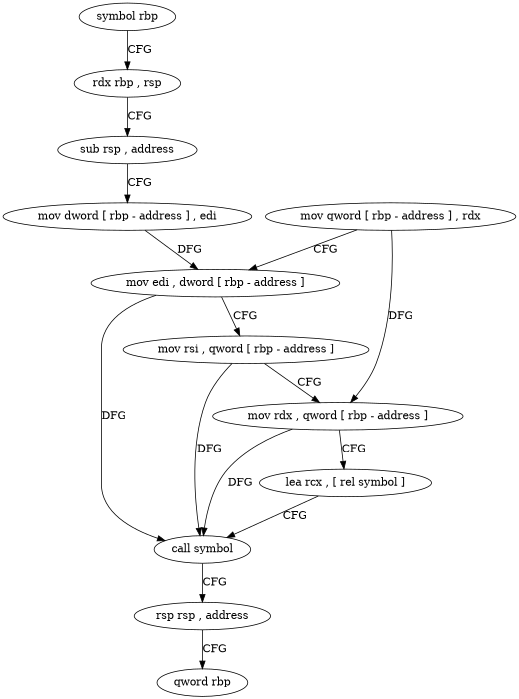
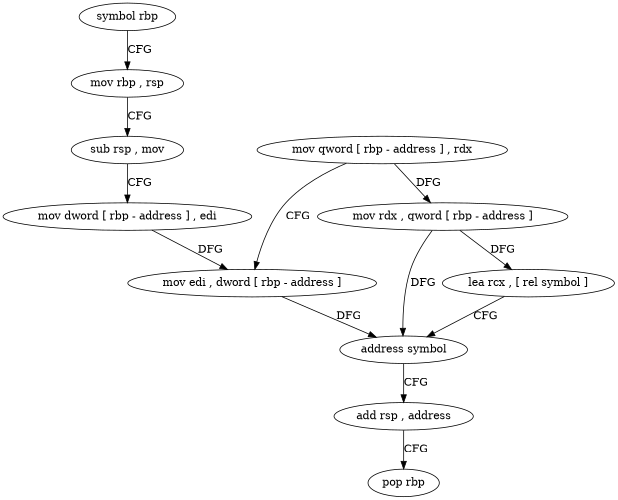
(127, 83) -> (127, 83)
(127, 150) -> (127, 150)
(246, 350) -> none
(354, 450) -> (503, 250)
(202, 549) -> (404, 350)
(202, 616) -> (404, 416)
(202, 683) -> (404, 483)
